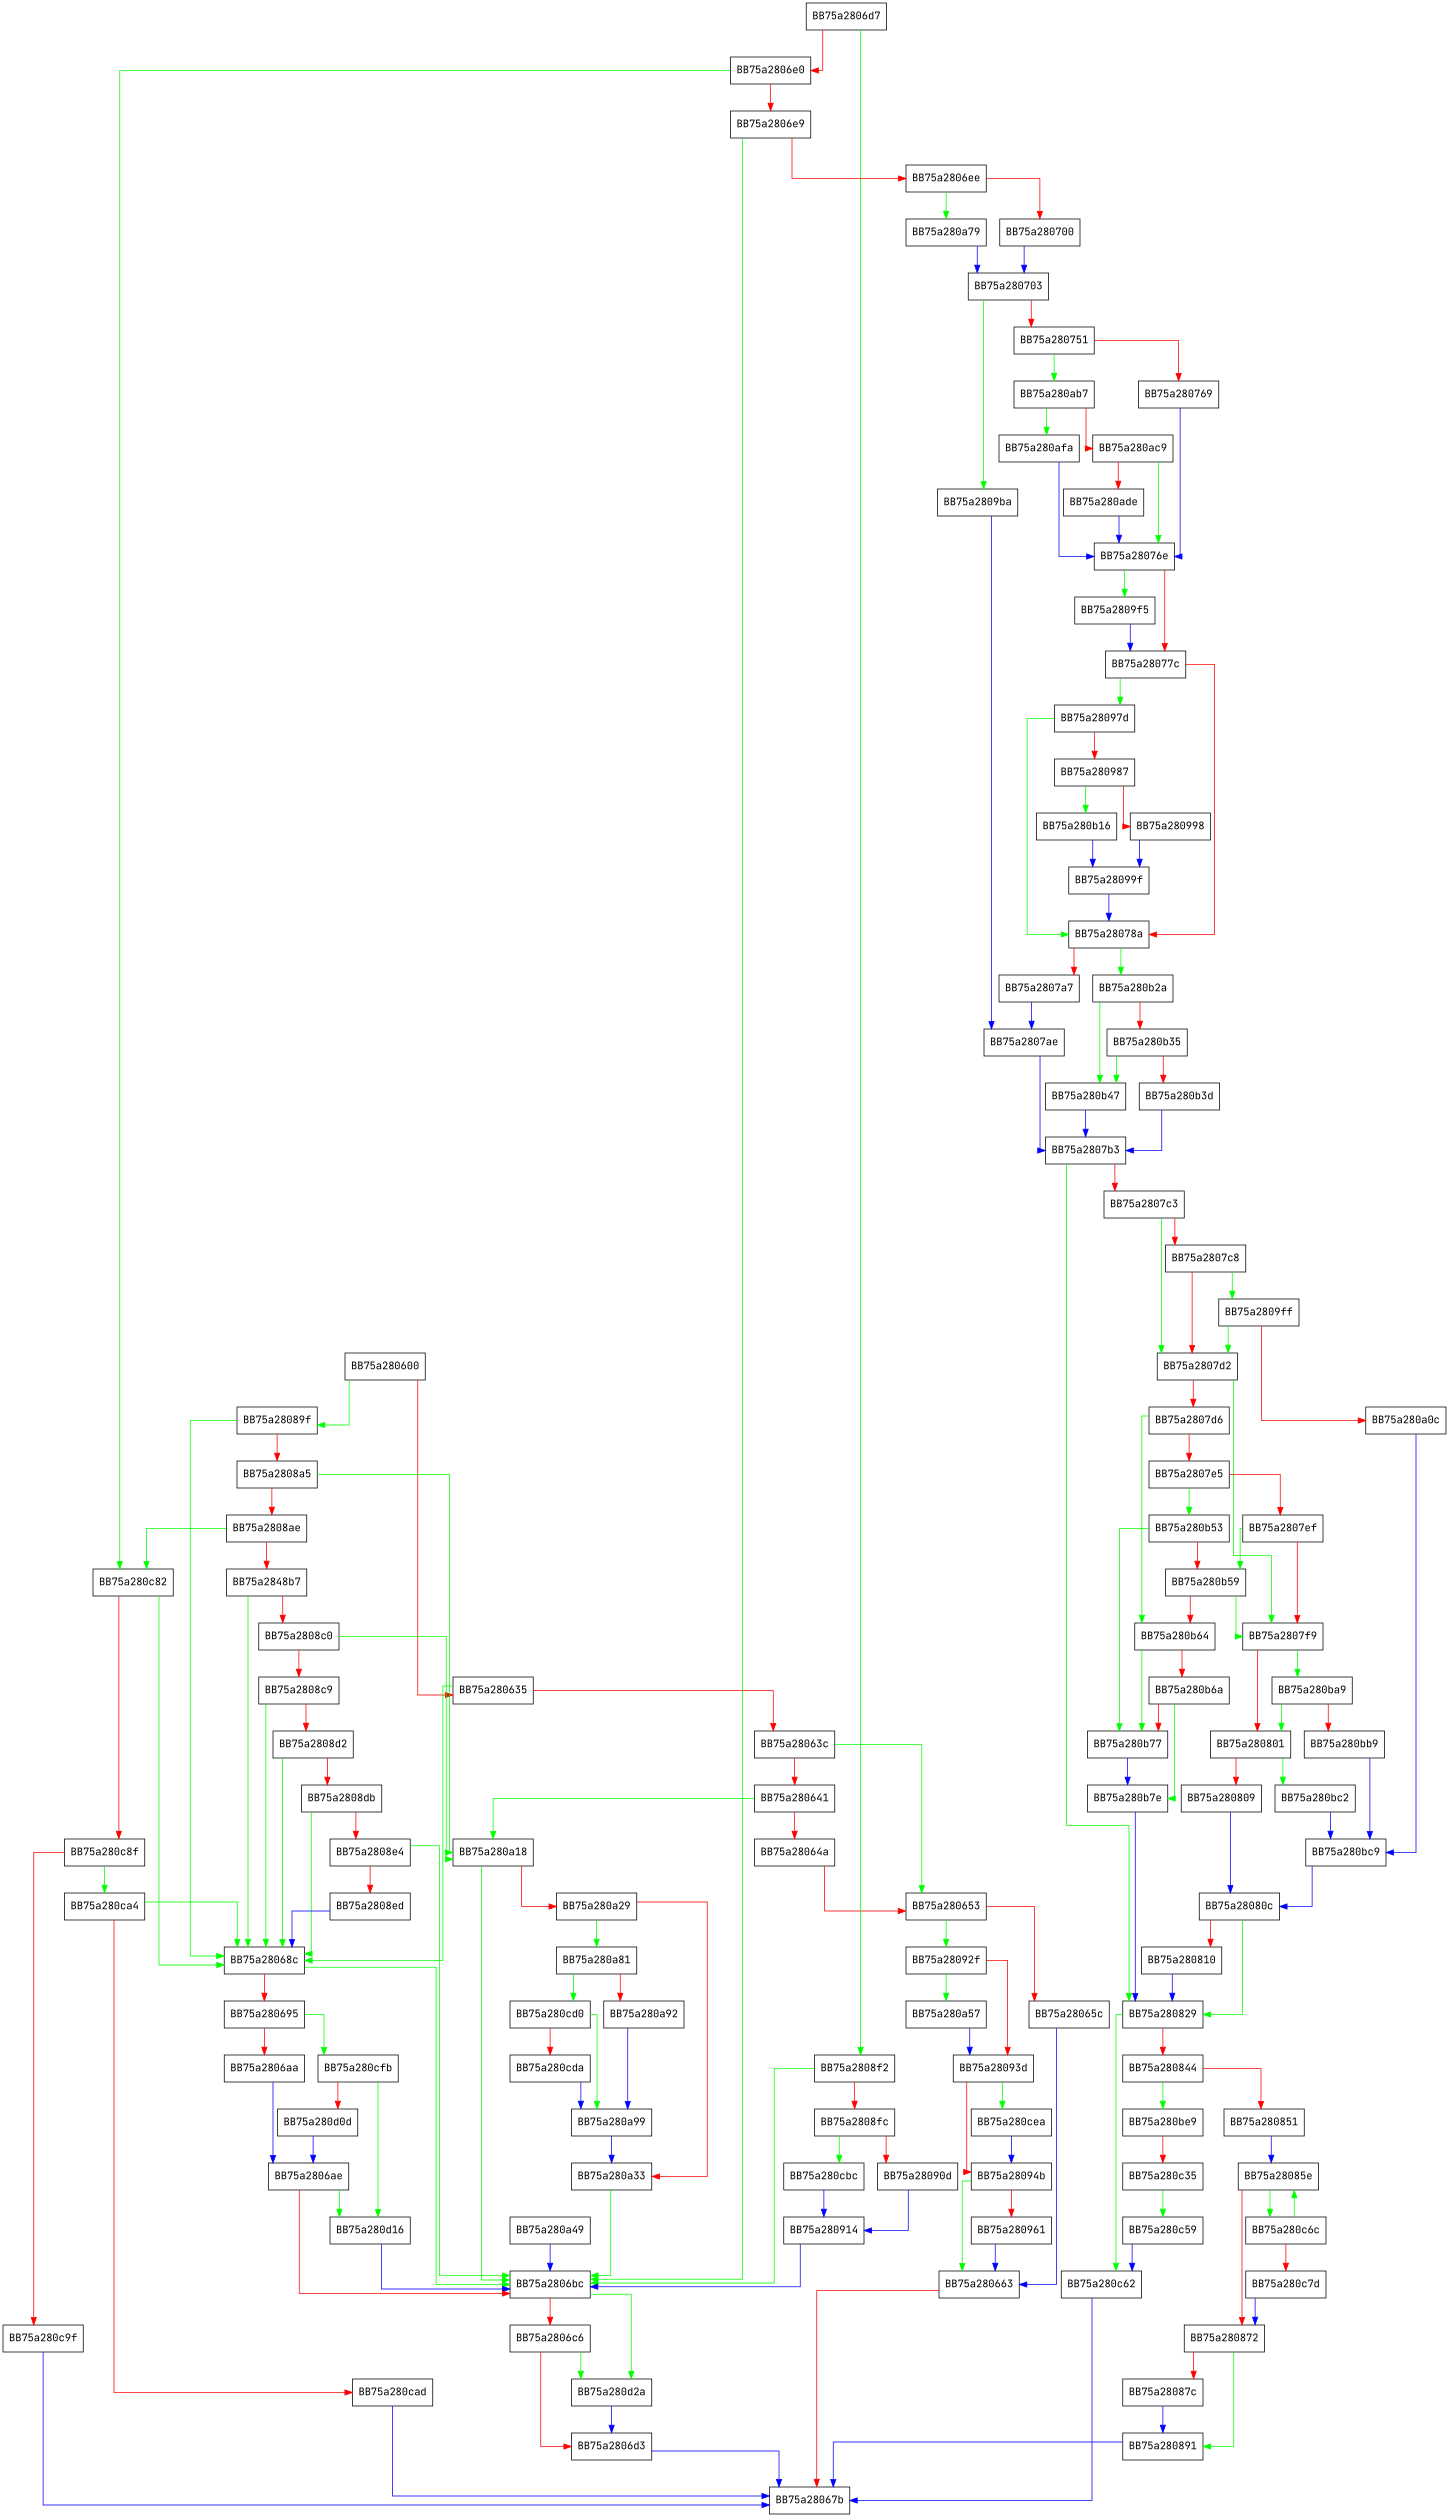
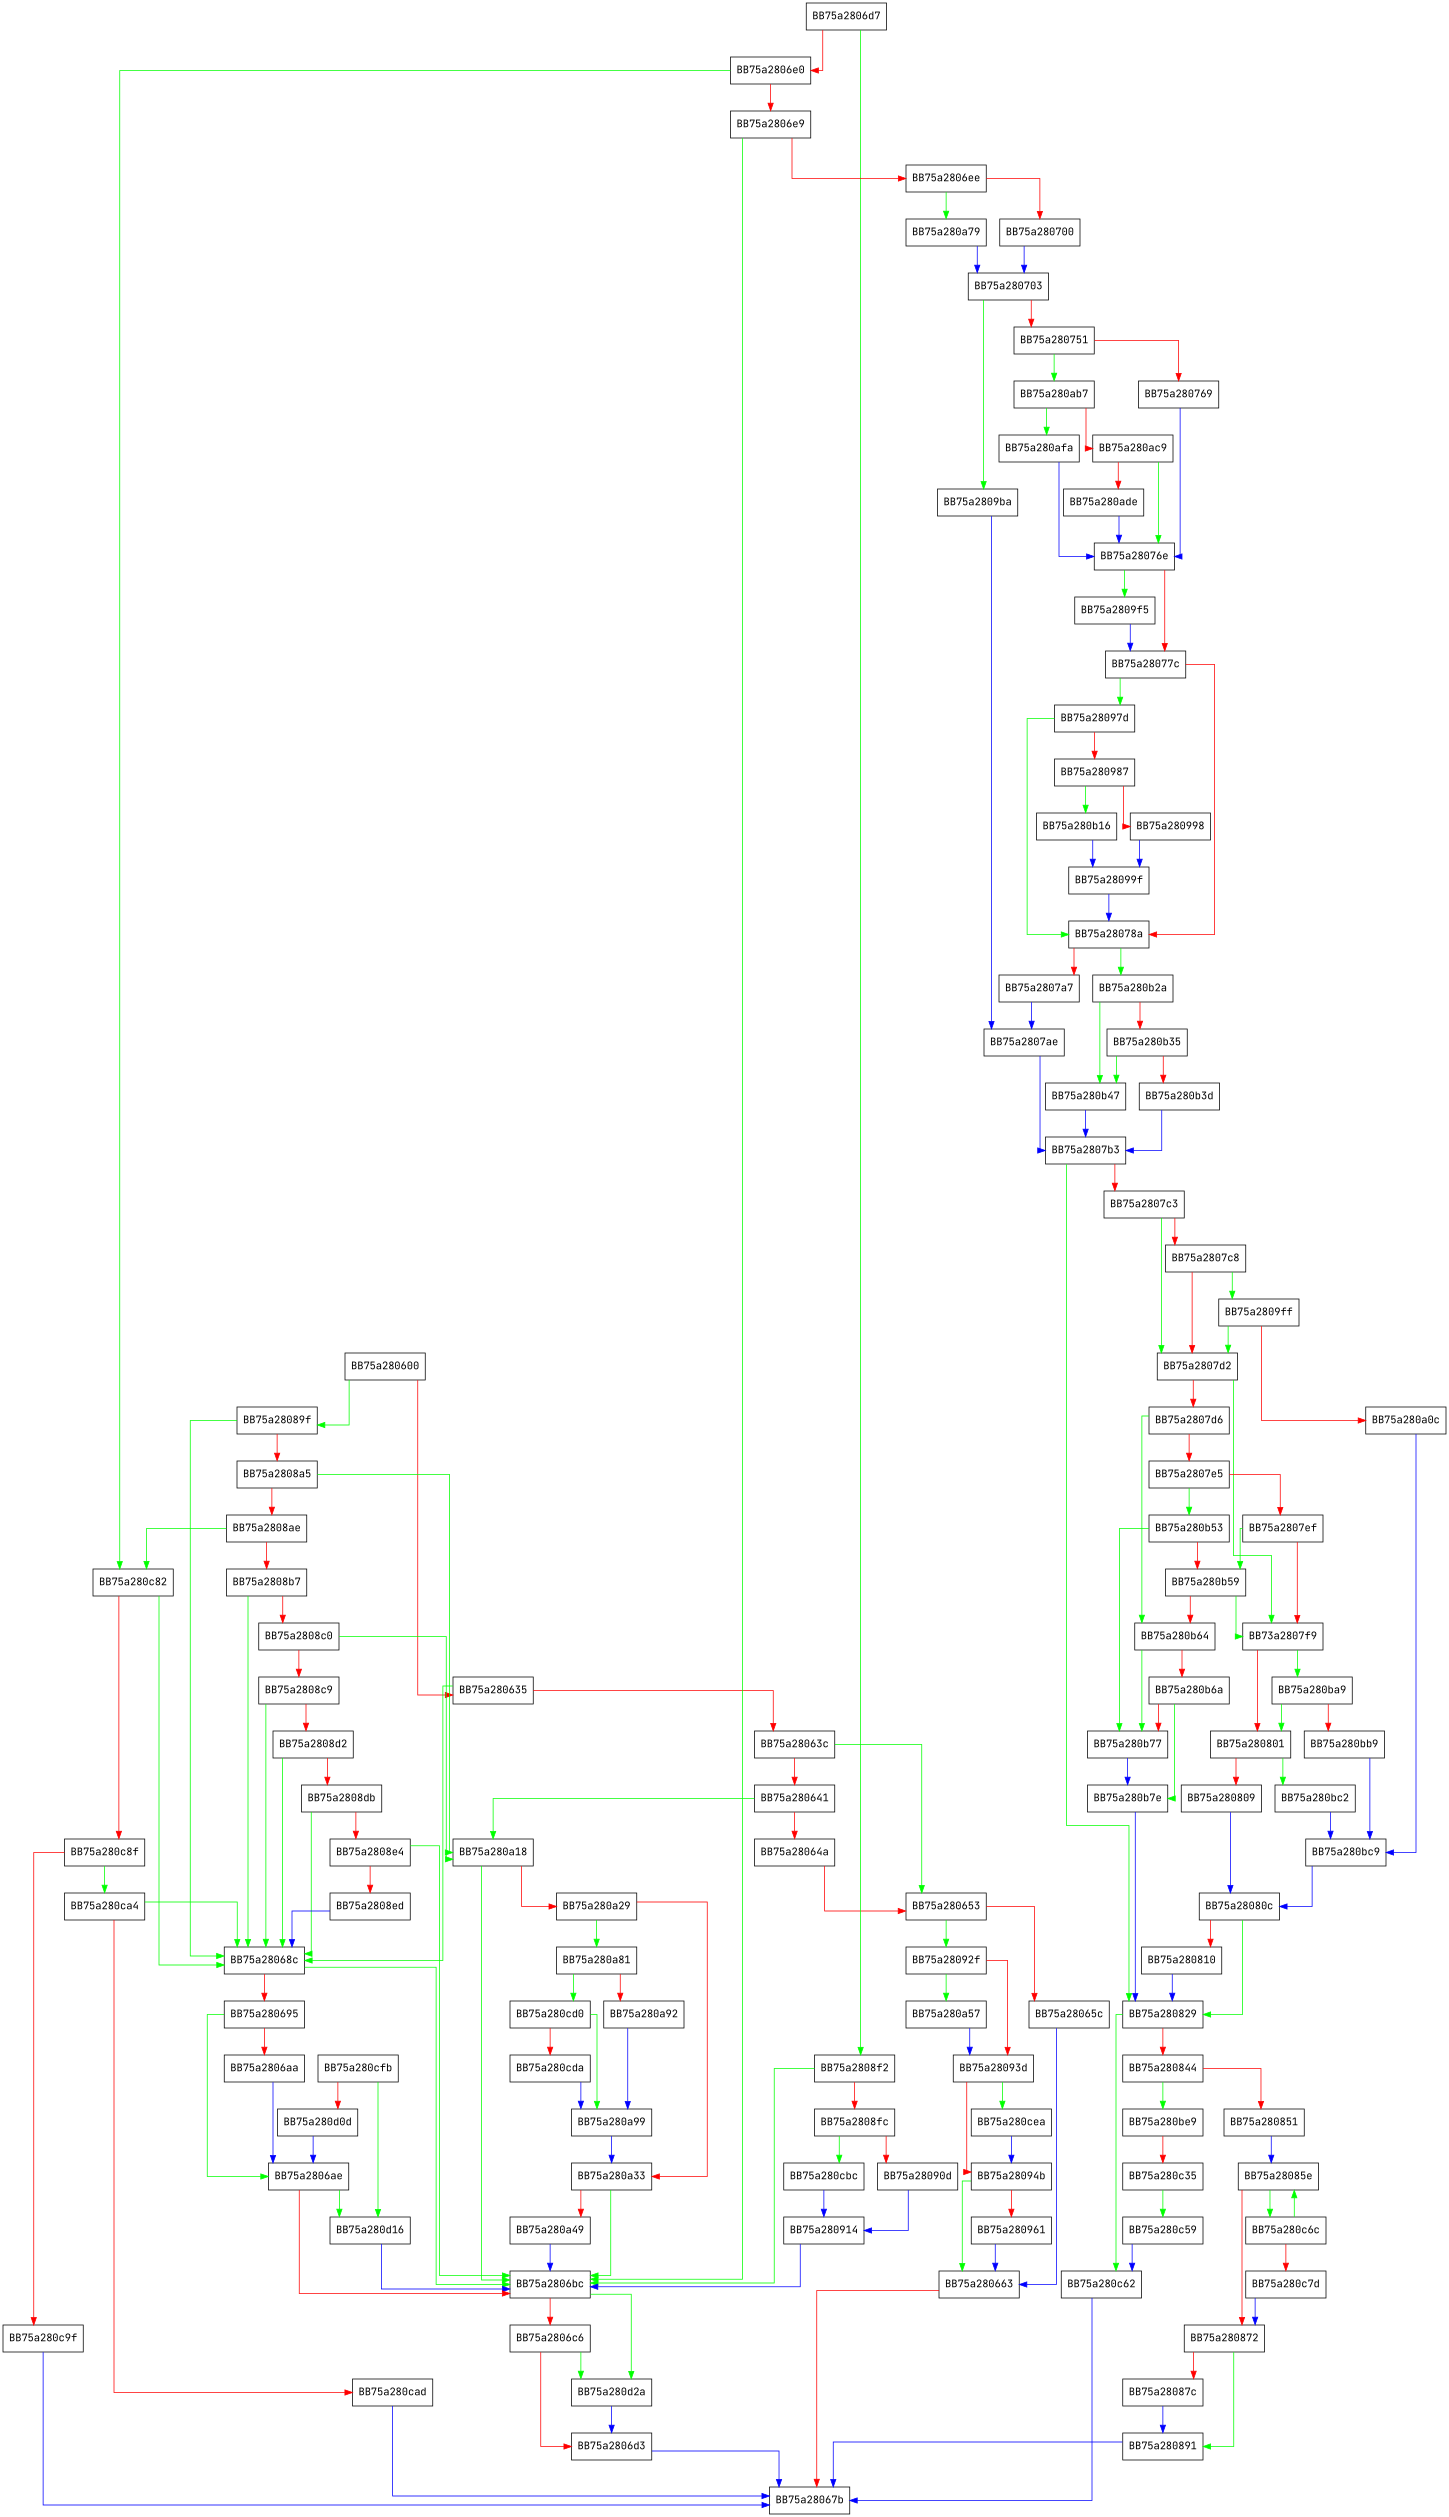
(267, 1582) -> (267, 1582)
(1283, 1636) -> (1283, 1636)
(324, 2021) -> (207, 2114)
none -> (581, 2200)
